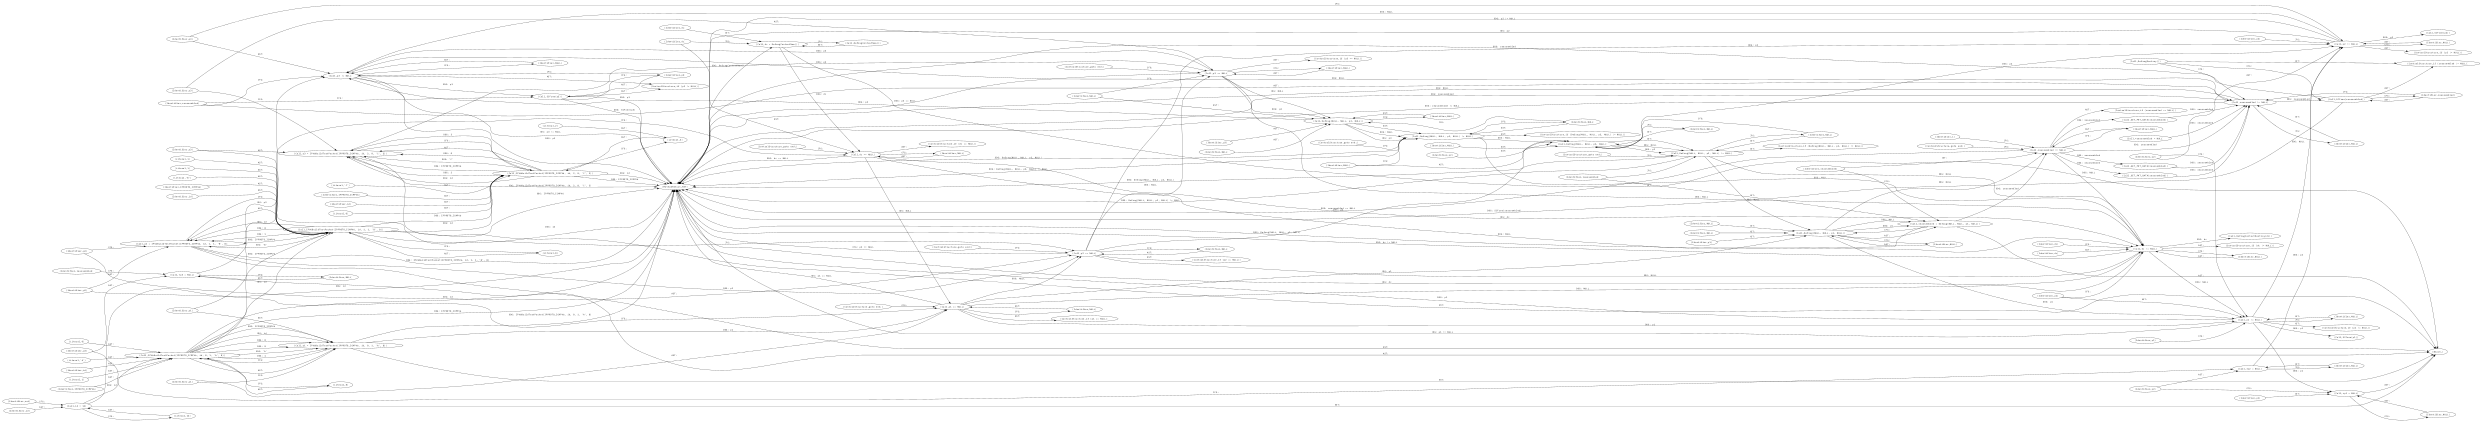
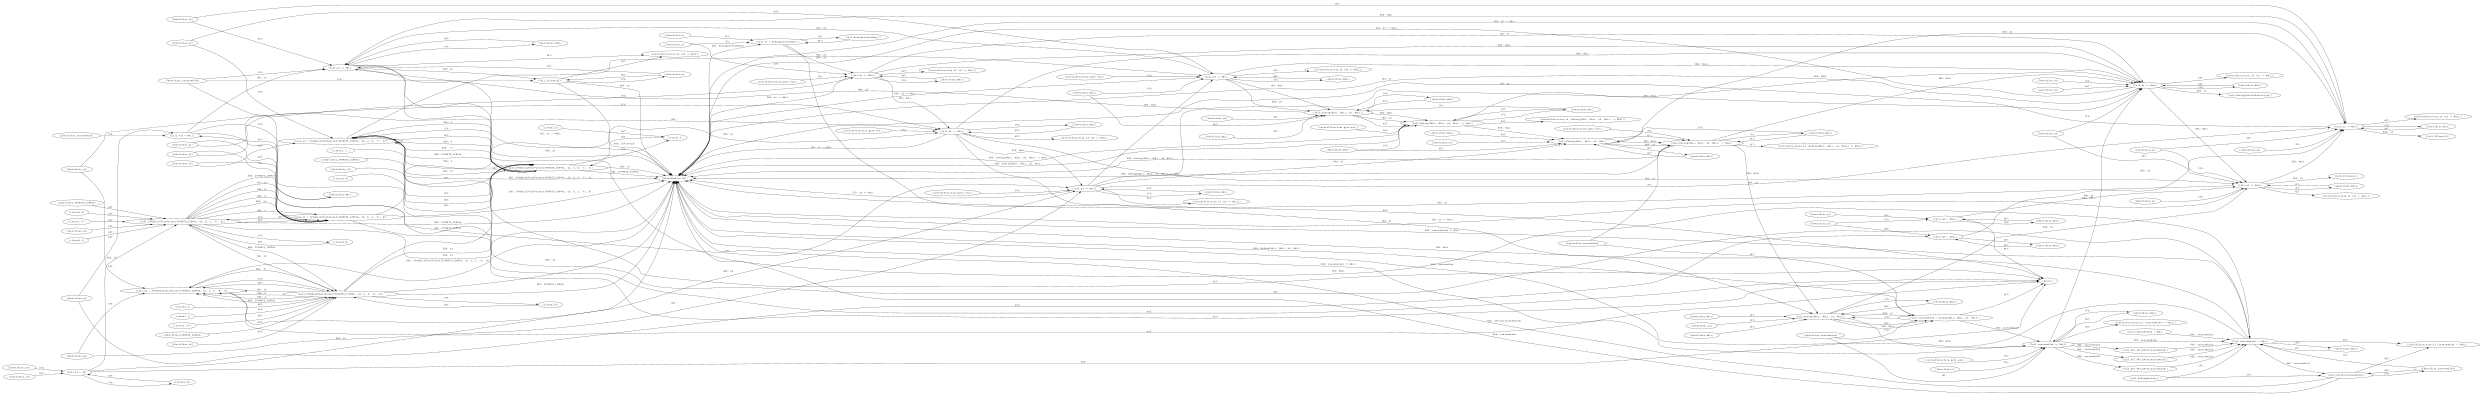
(2281, 62) -> (2337, 342)
(2284, 364) -> (2095, 197)
